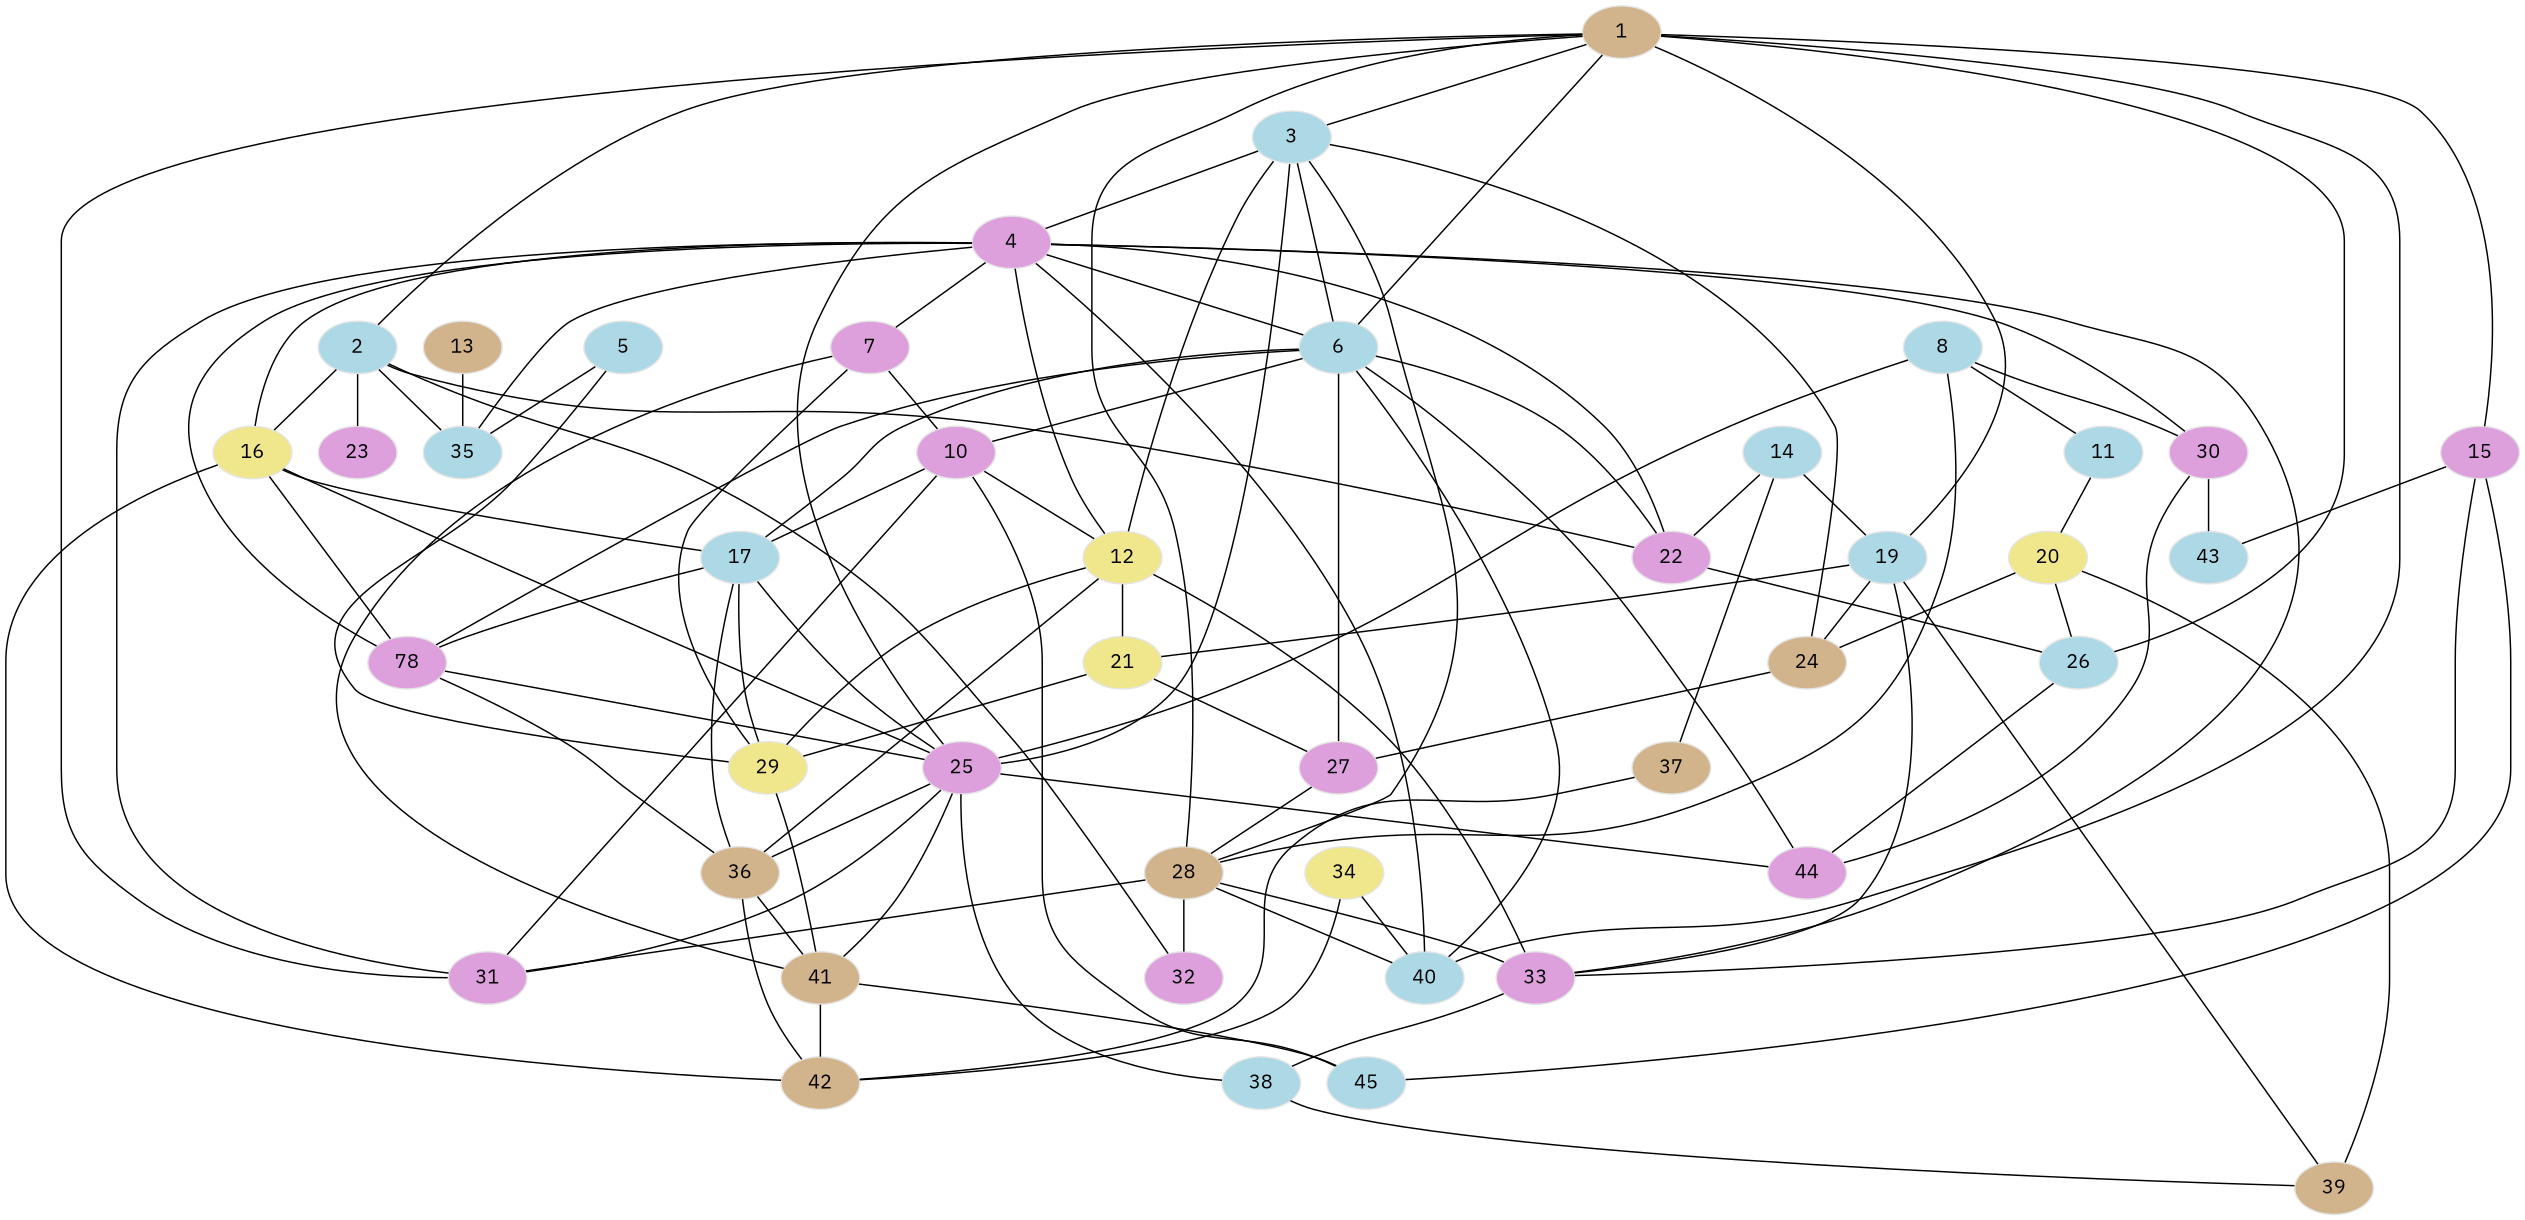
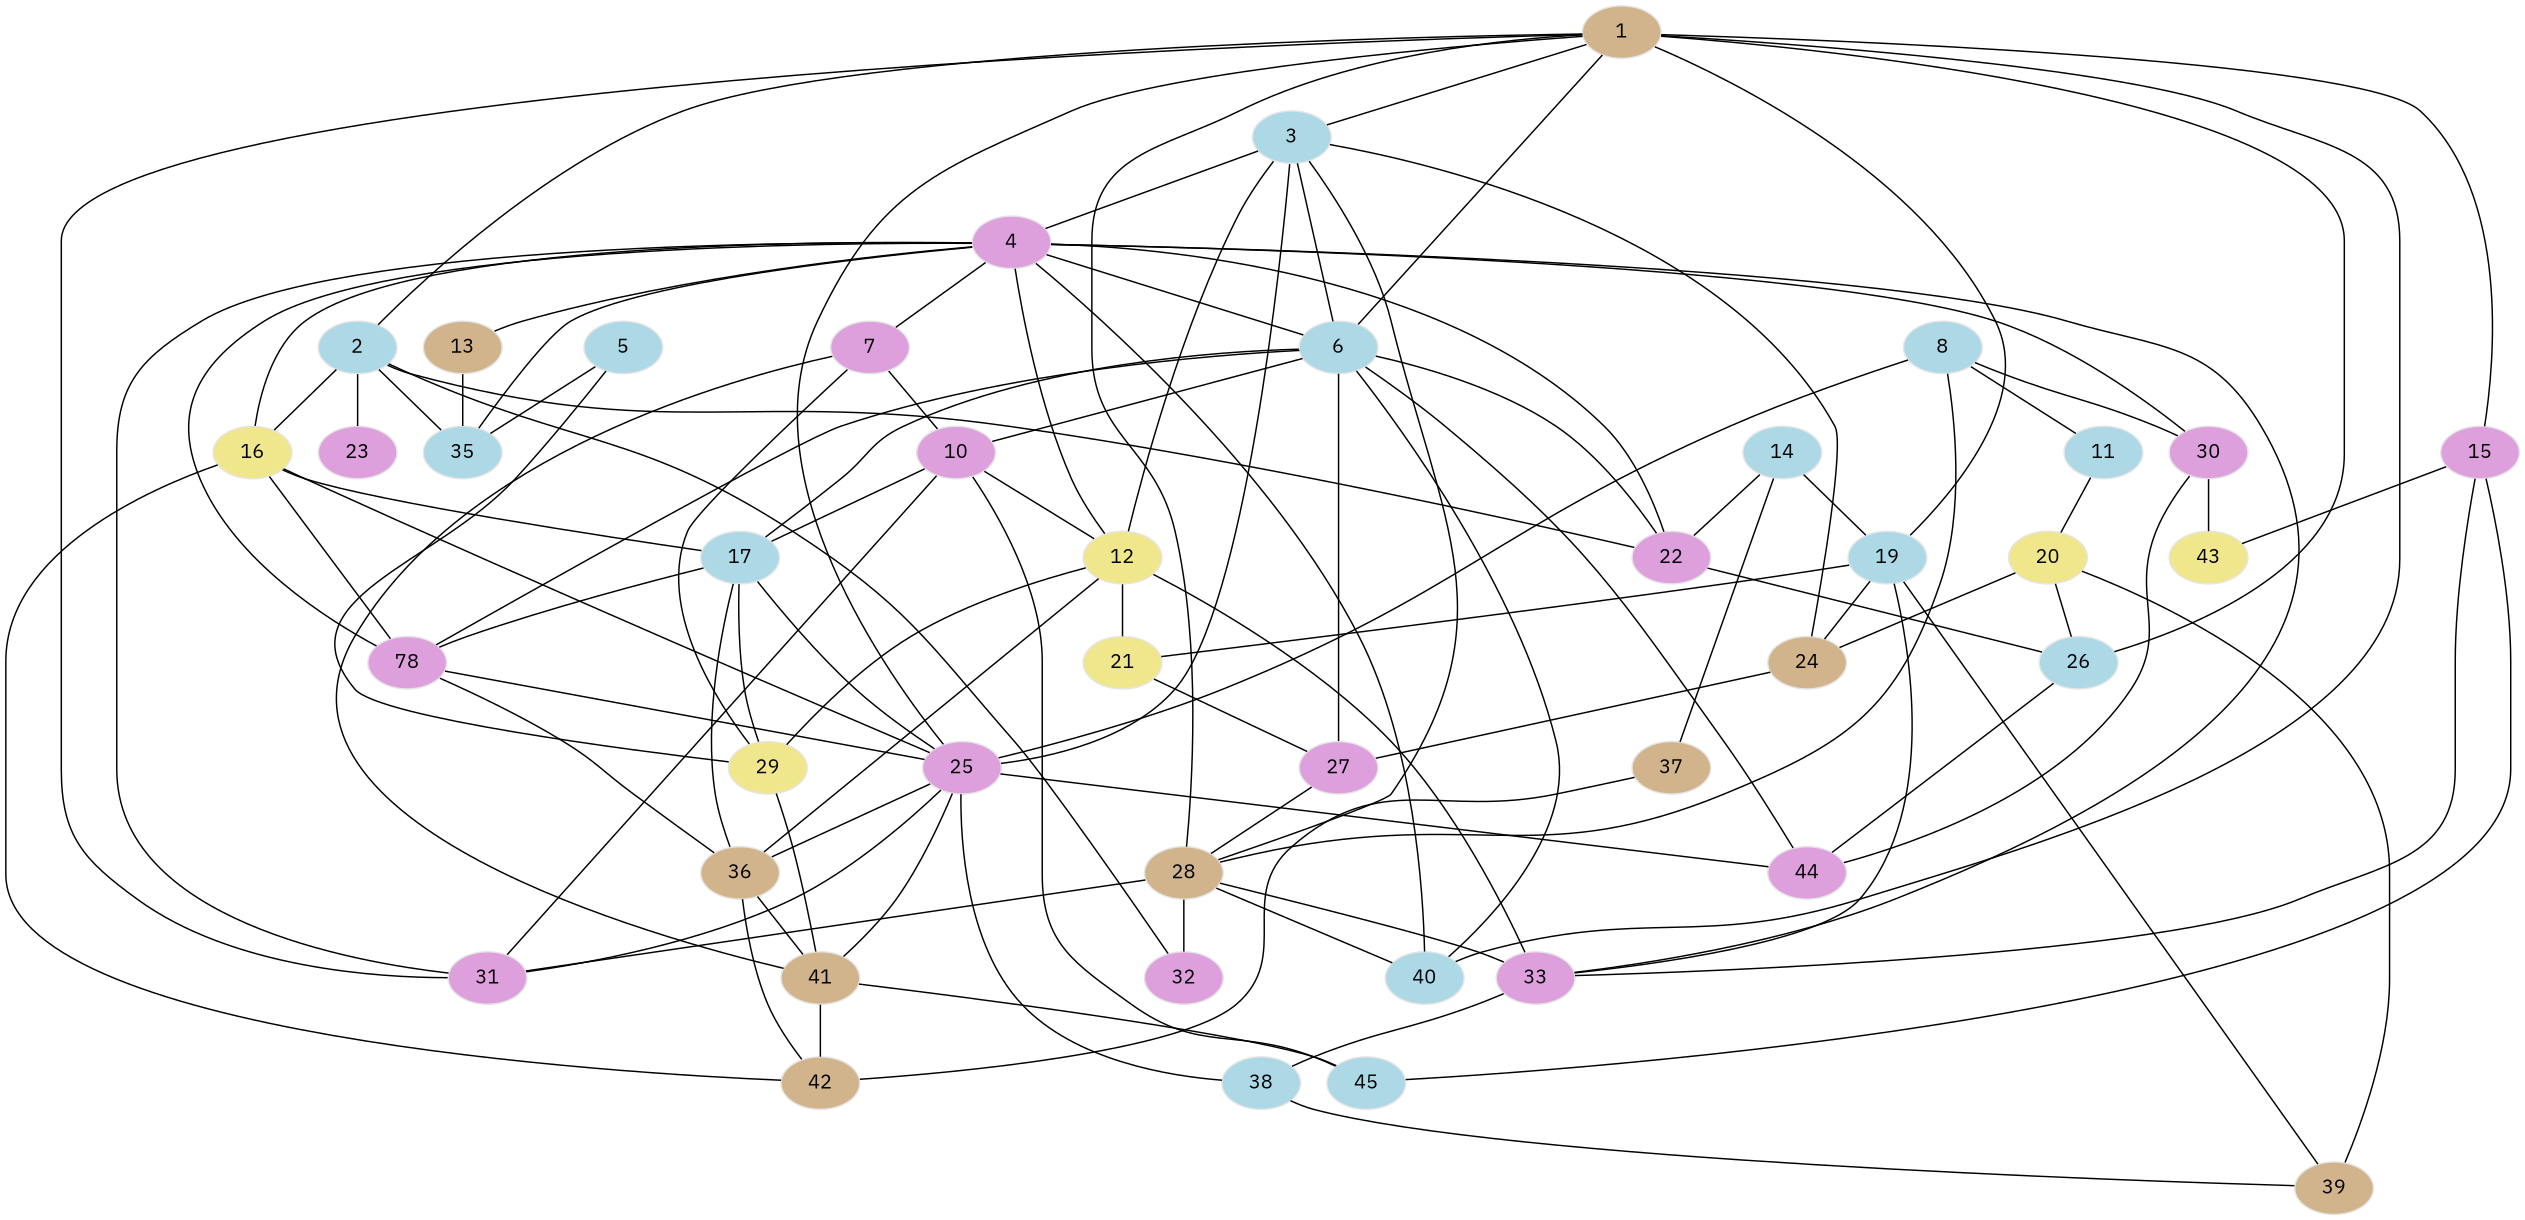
none -> (731, 277)
(2209, 558) -> (2209, 558)
(952, 713) -> none
(1344, 873) -> none
